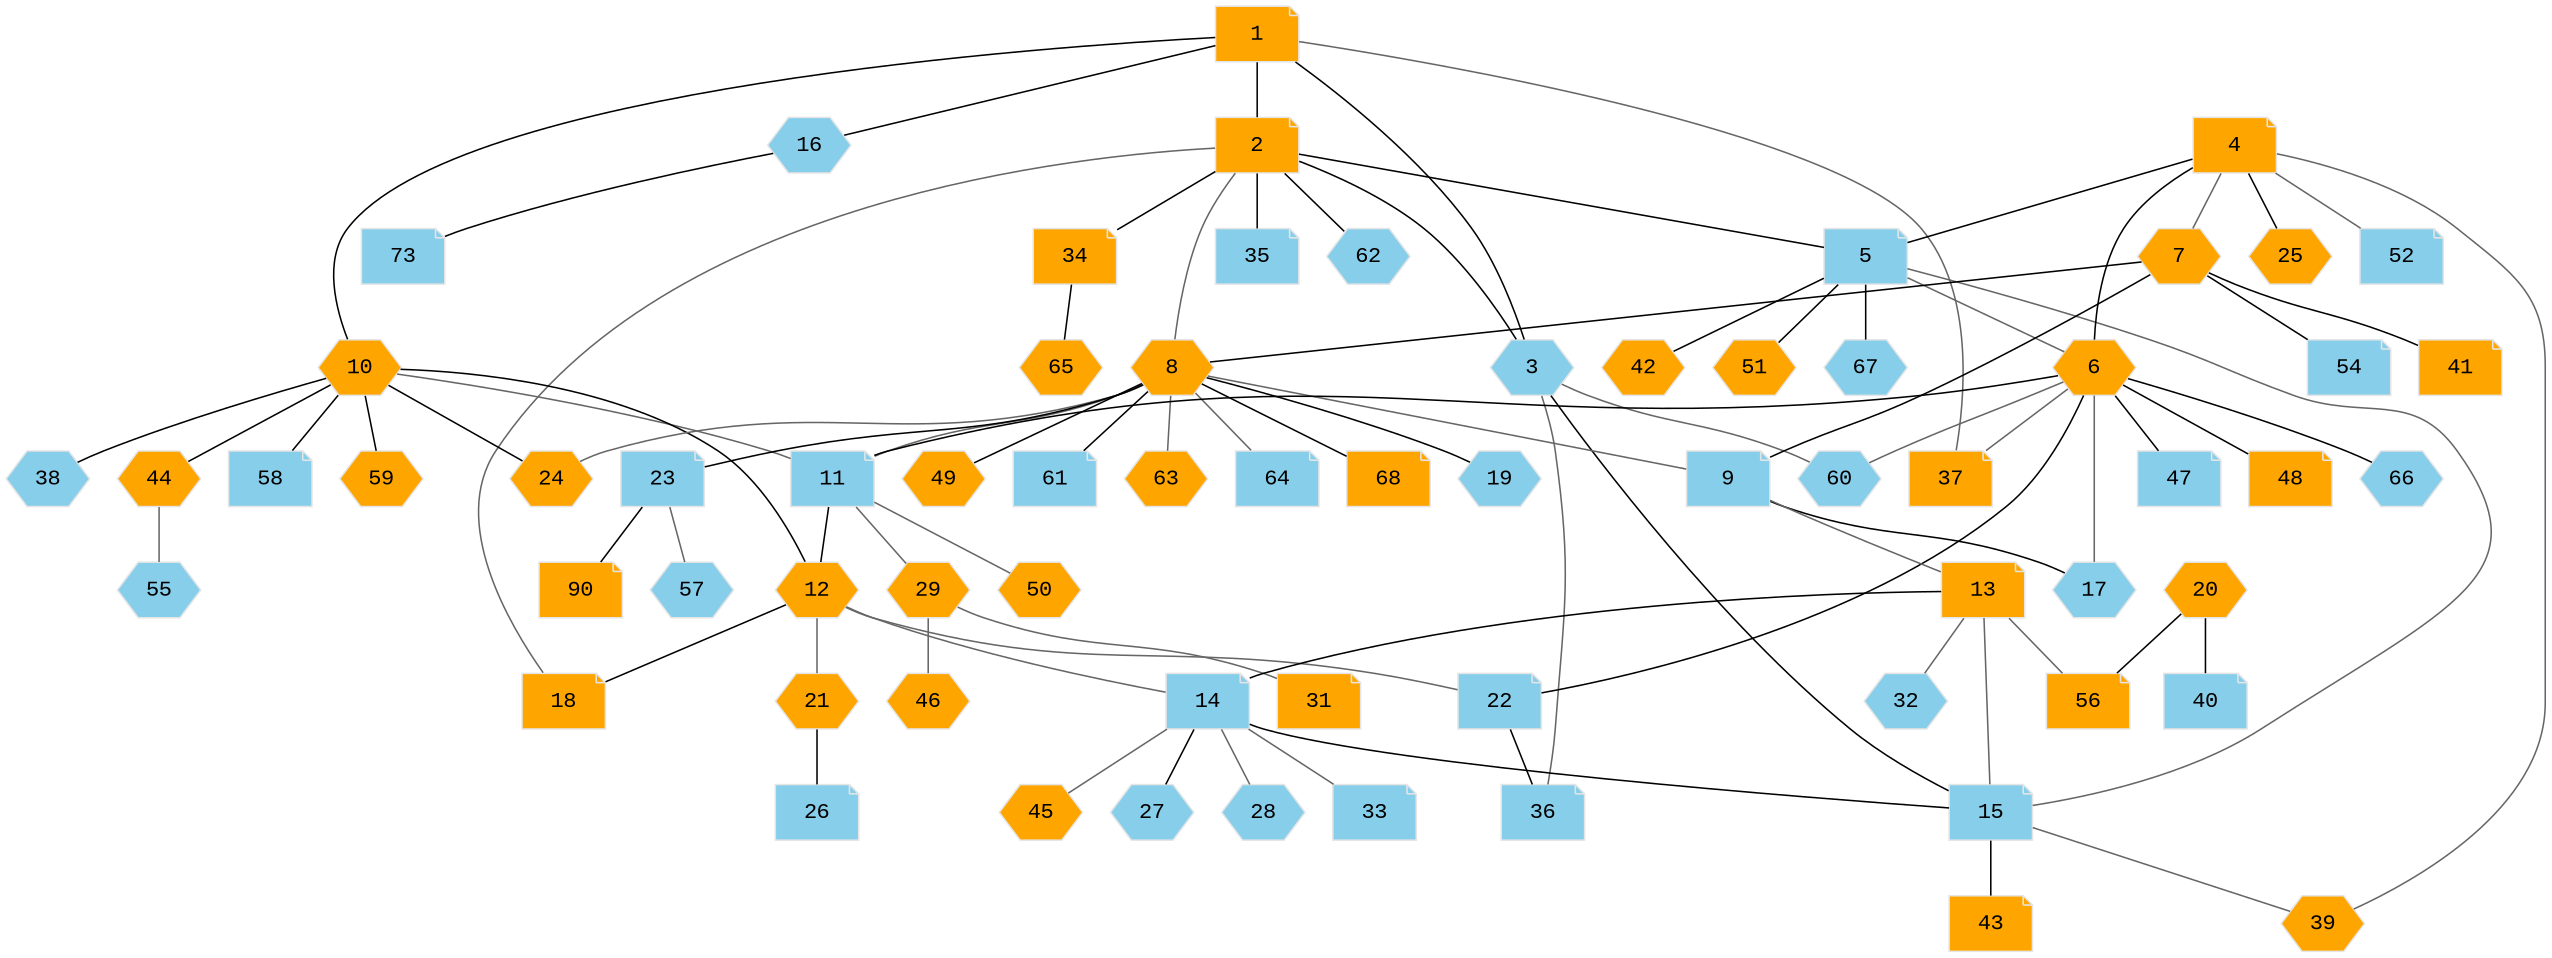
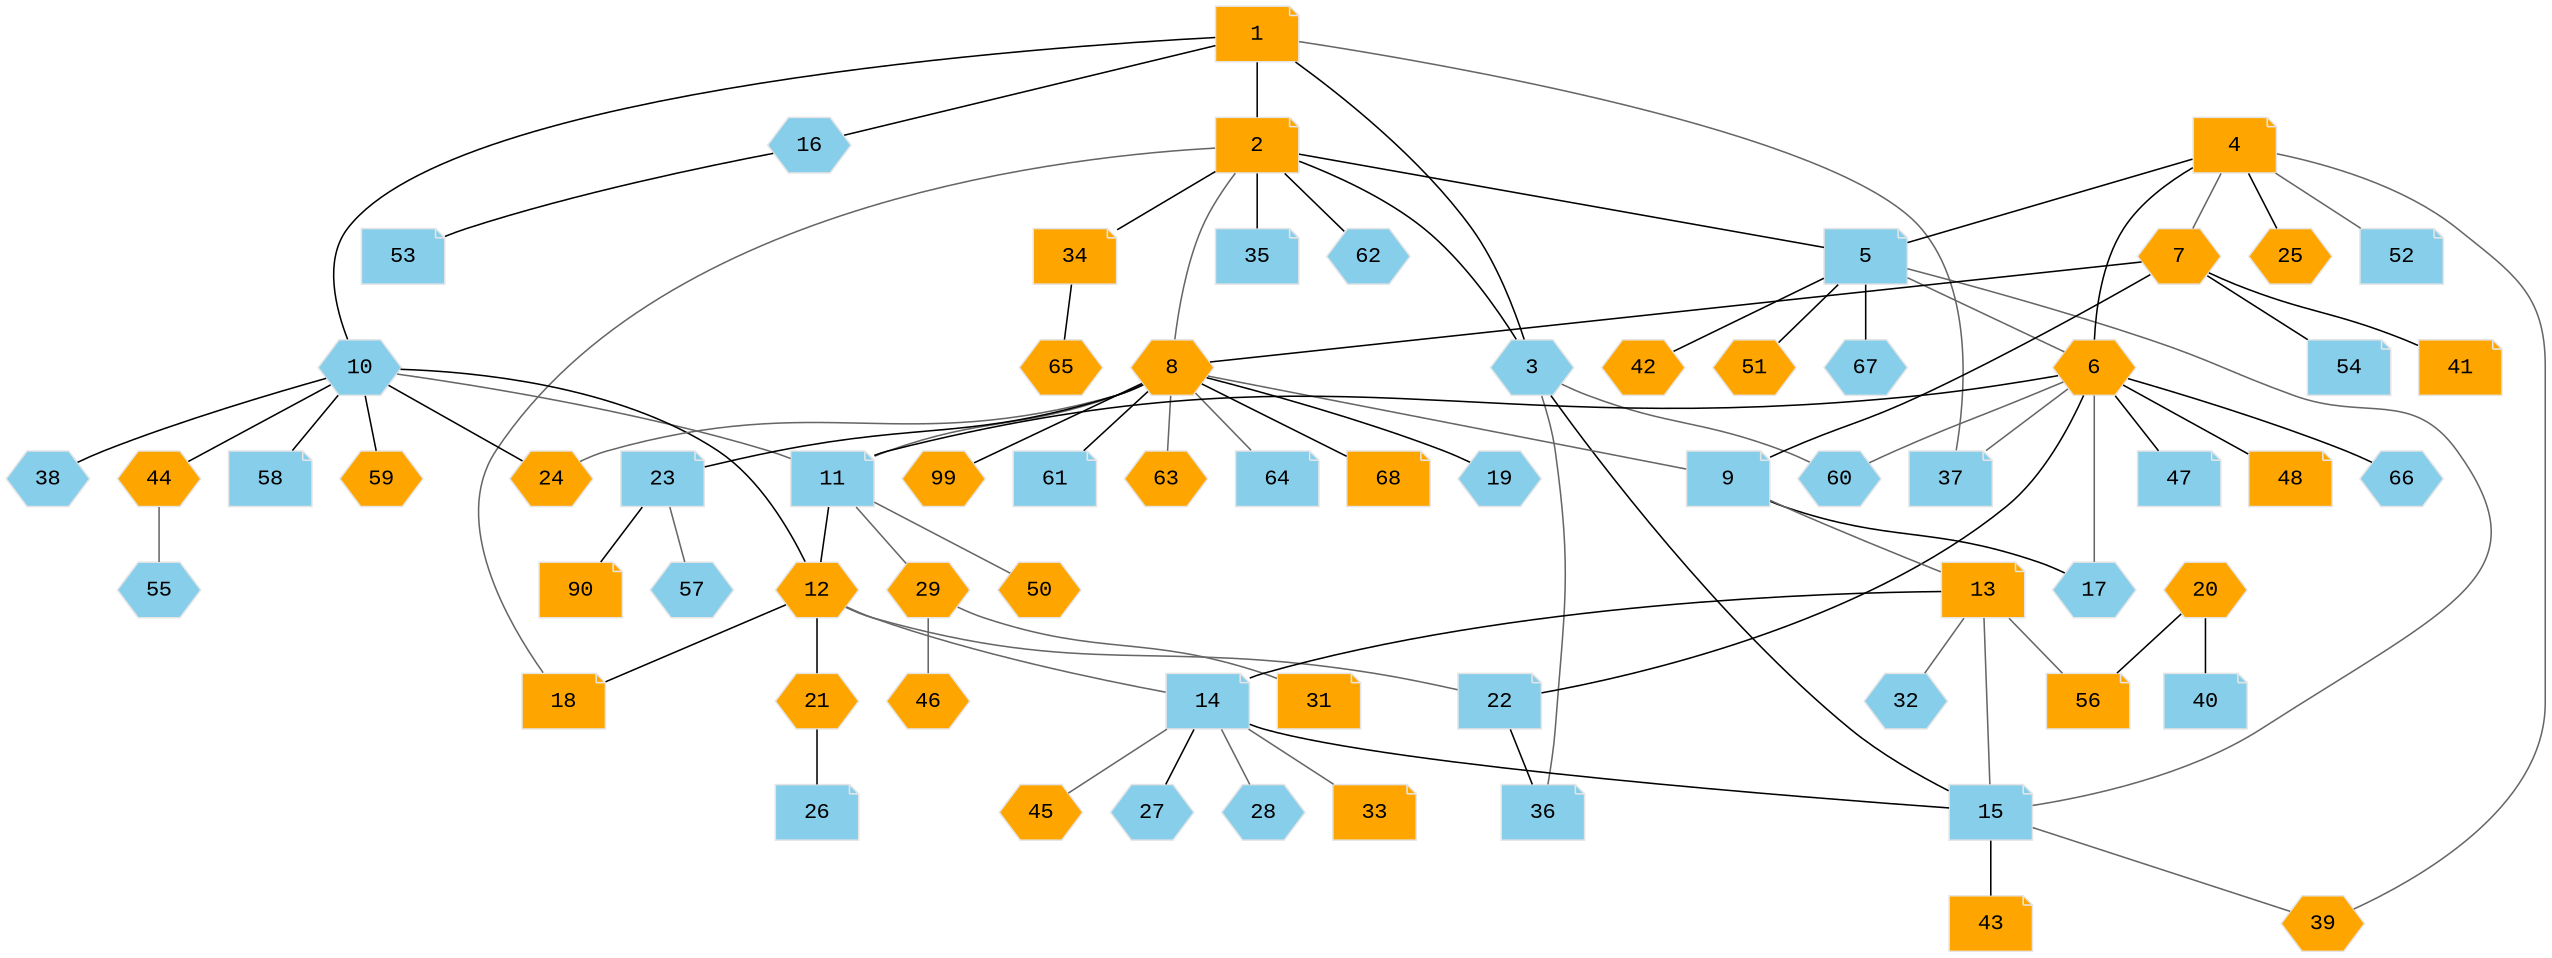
(403, 256) -> (403, 256)
(360, 368) -> (360, 368)
(944, 479) -> (944, 479)
(1951, 479) -> (1951, 479)
(817, 646) -> (817, 646)
(1375, 812) -> (1375, 812)
